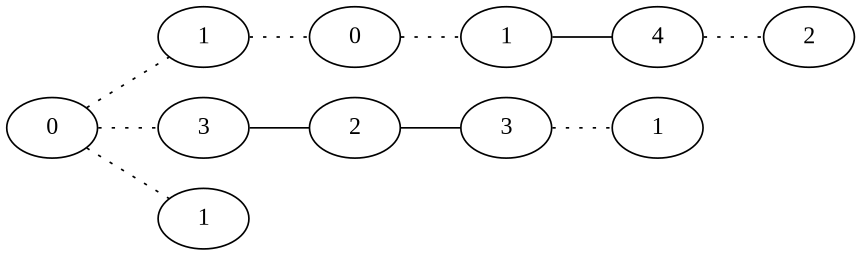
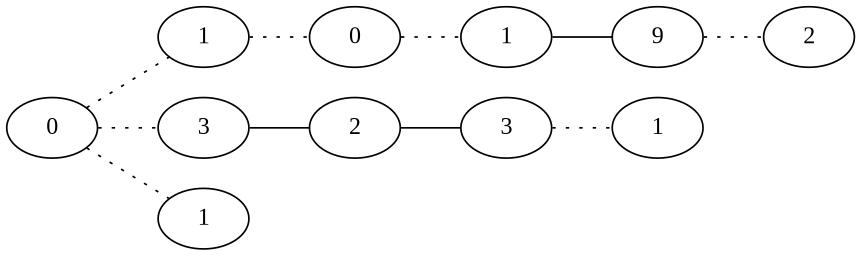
(658, 37) -> (658, 37)
